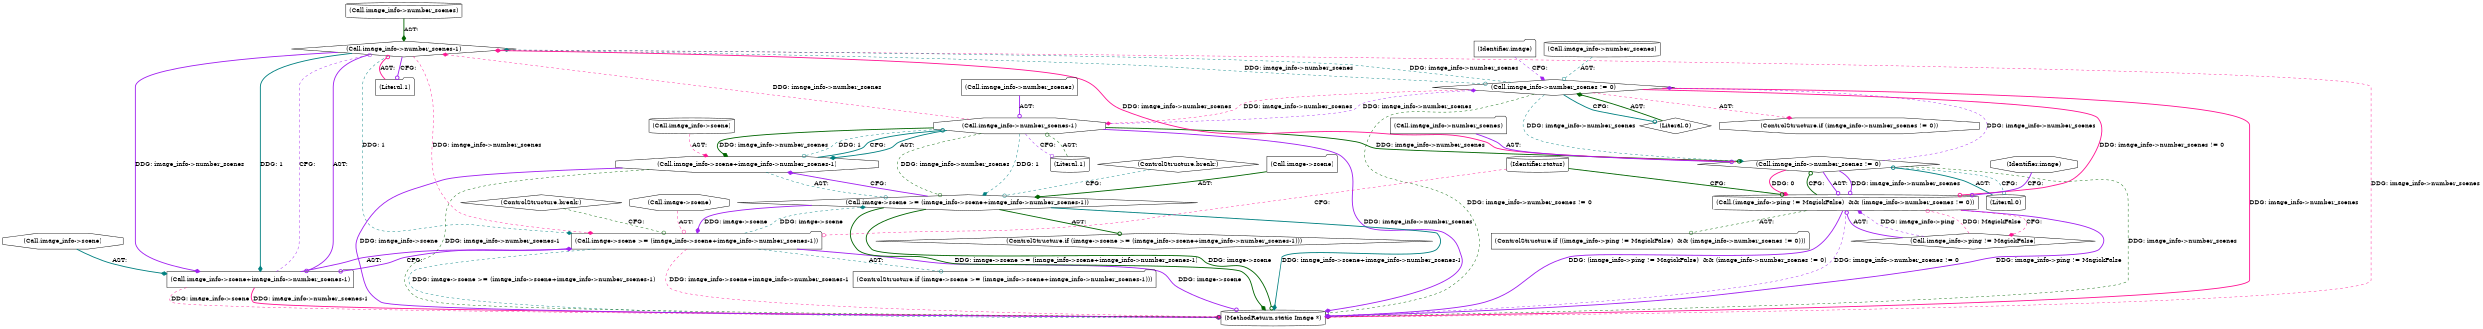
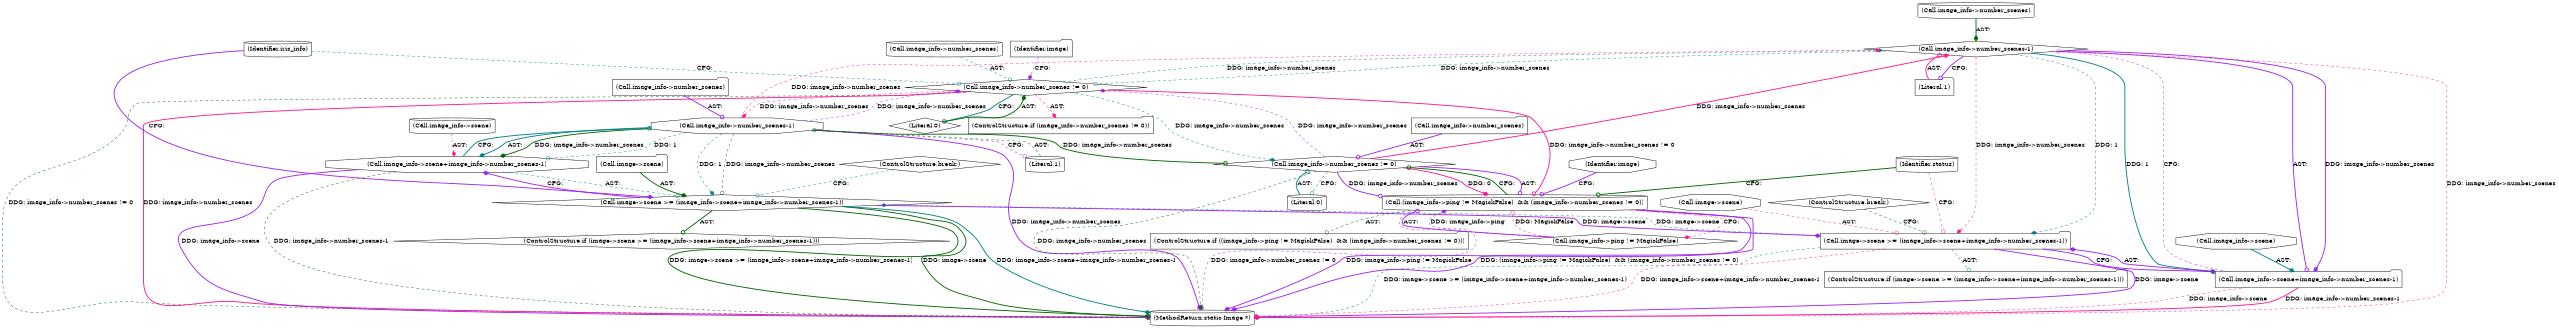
none -> (278, 49)
(1849, 126) -> (1061, 126)
